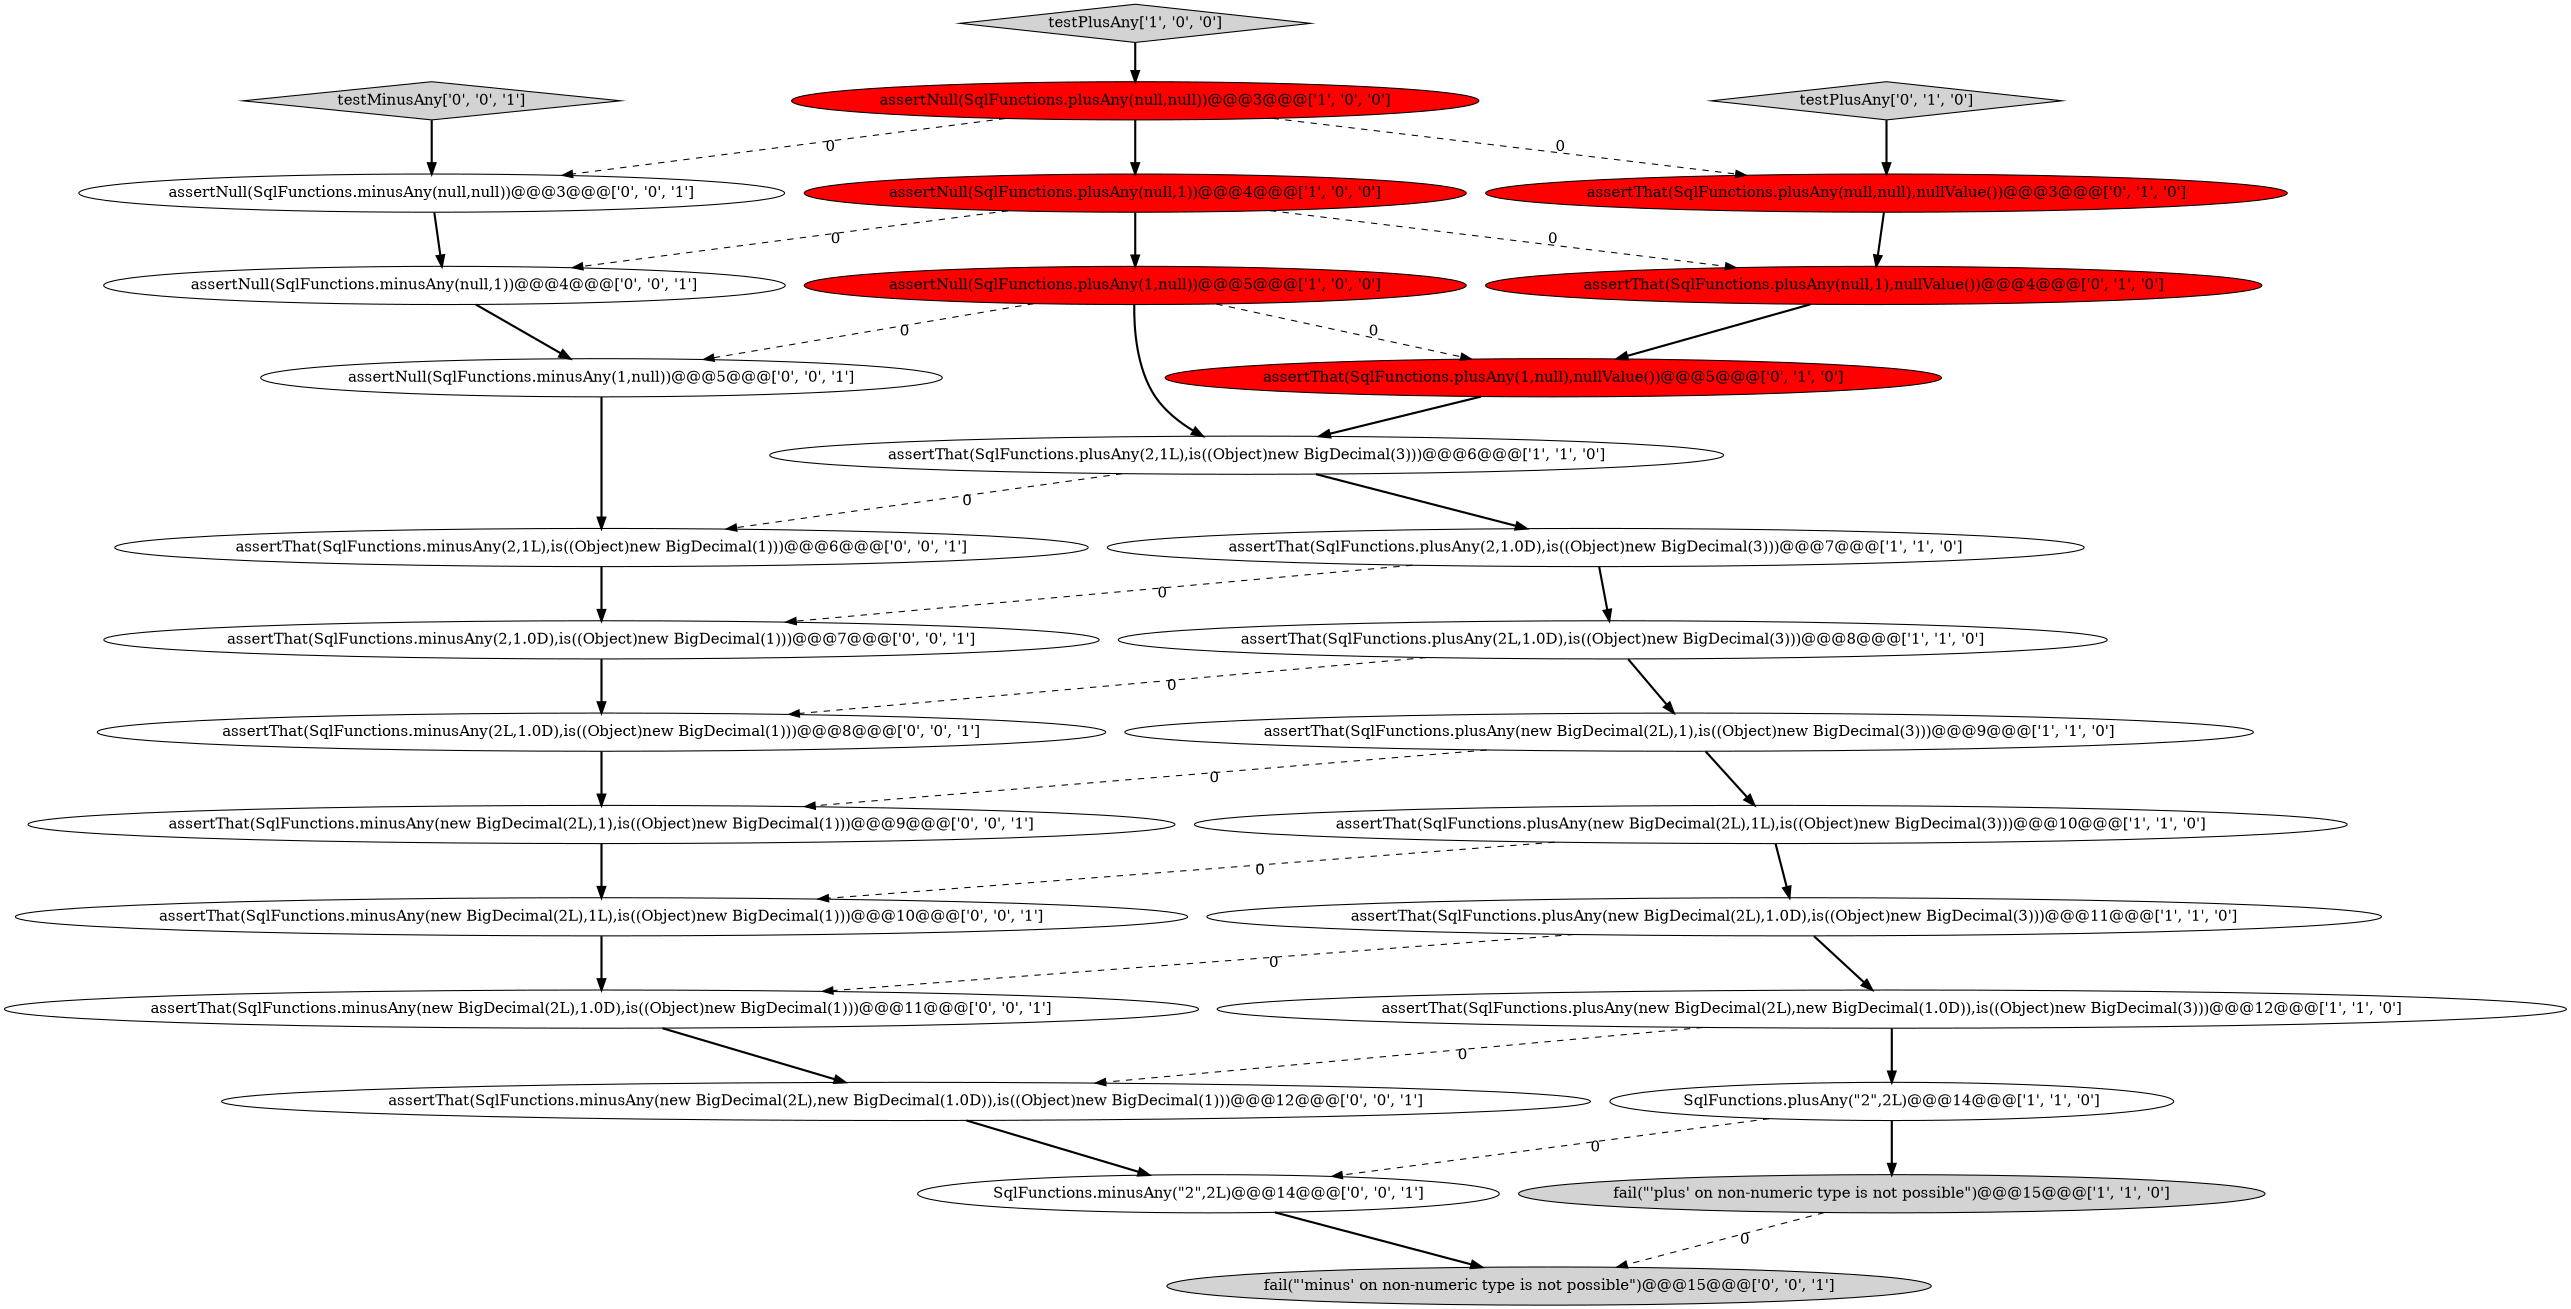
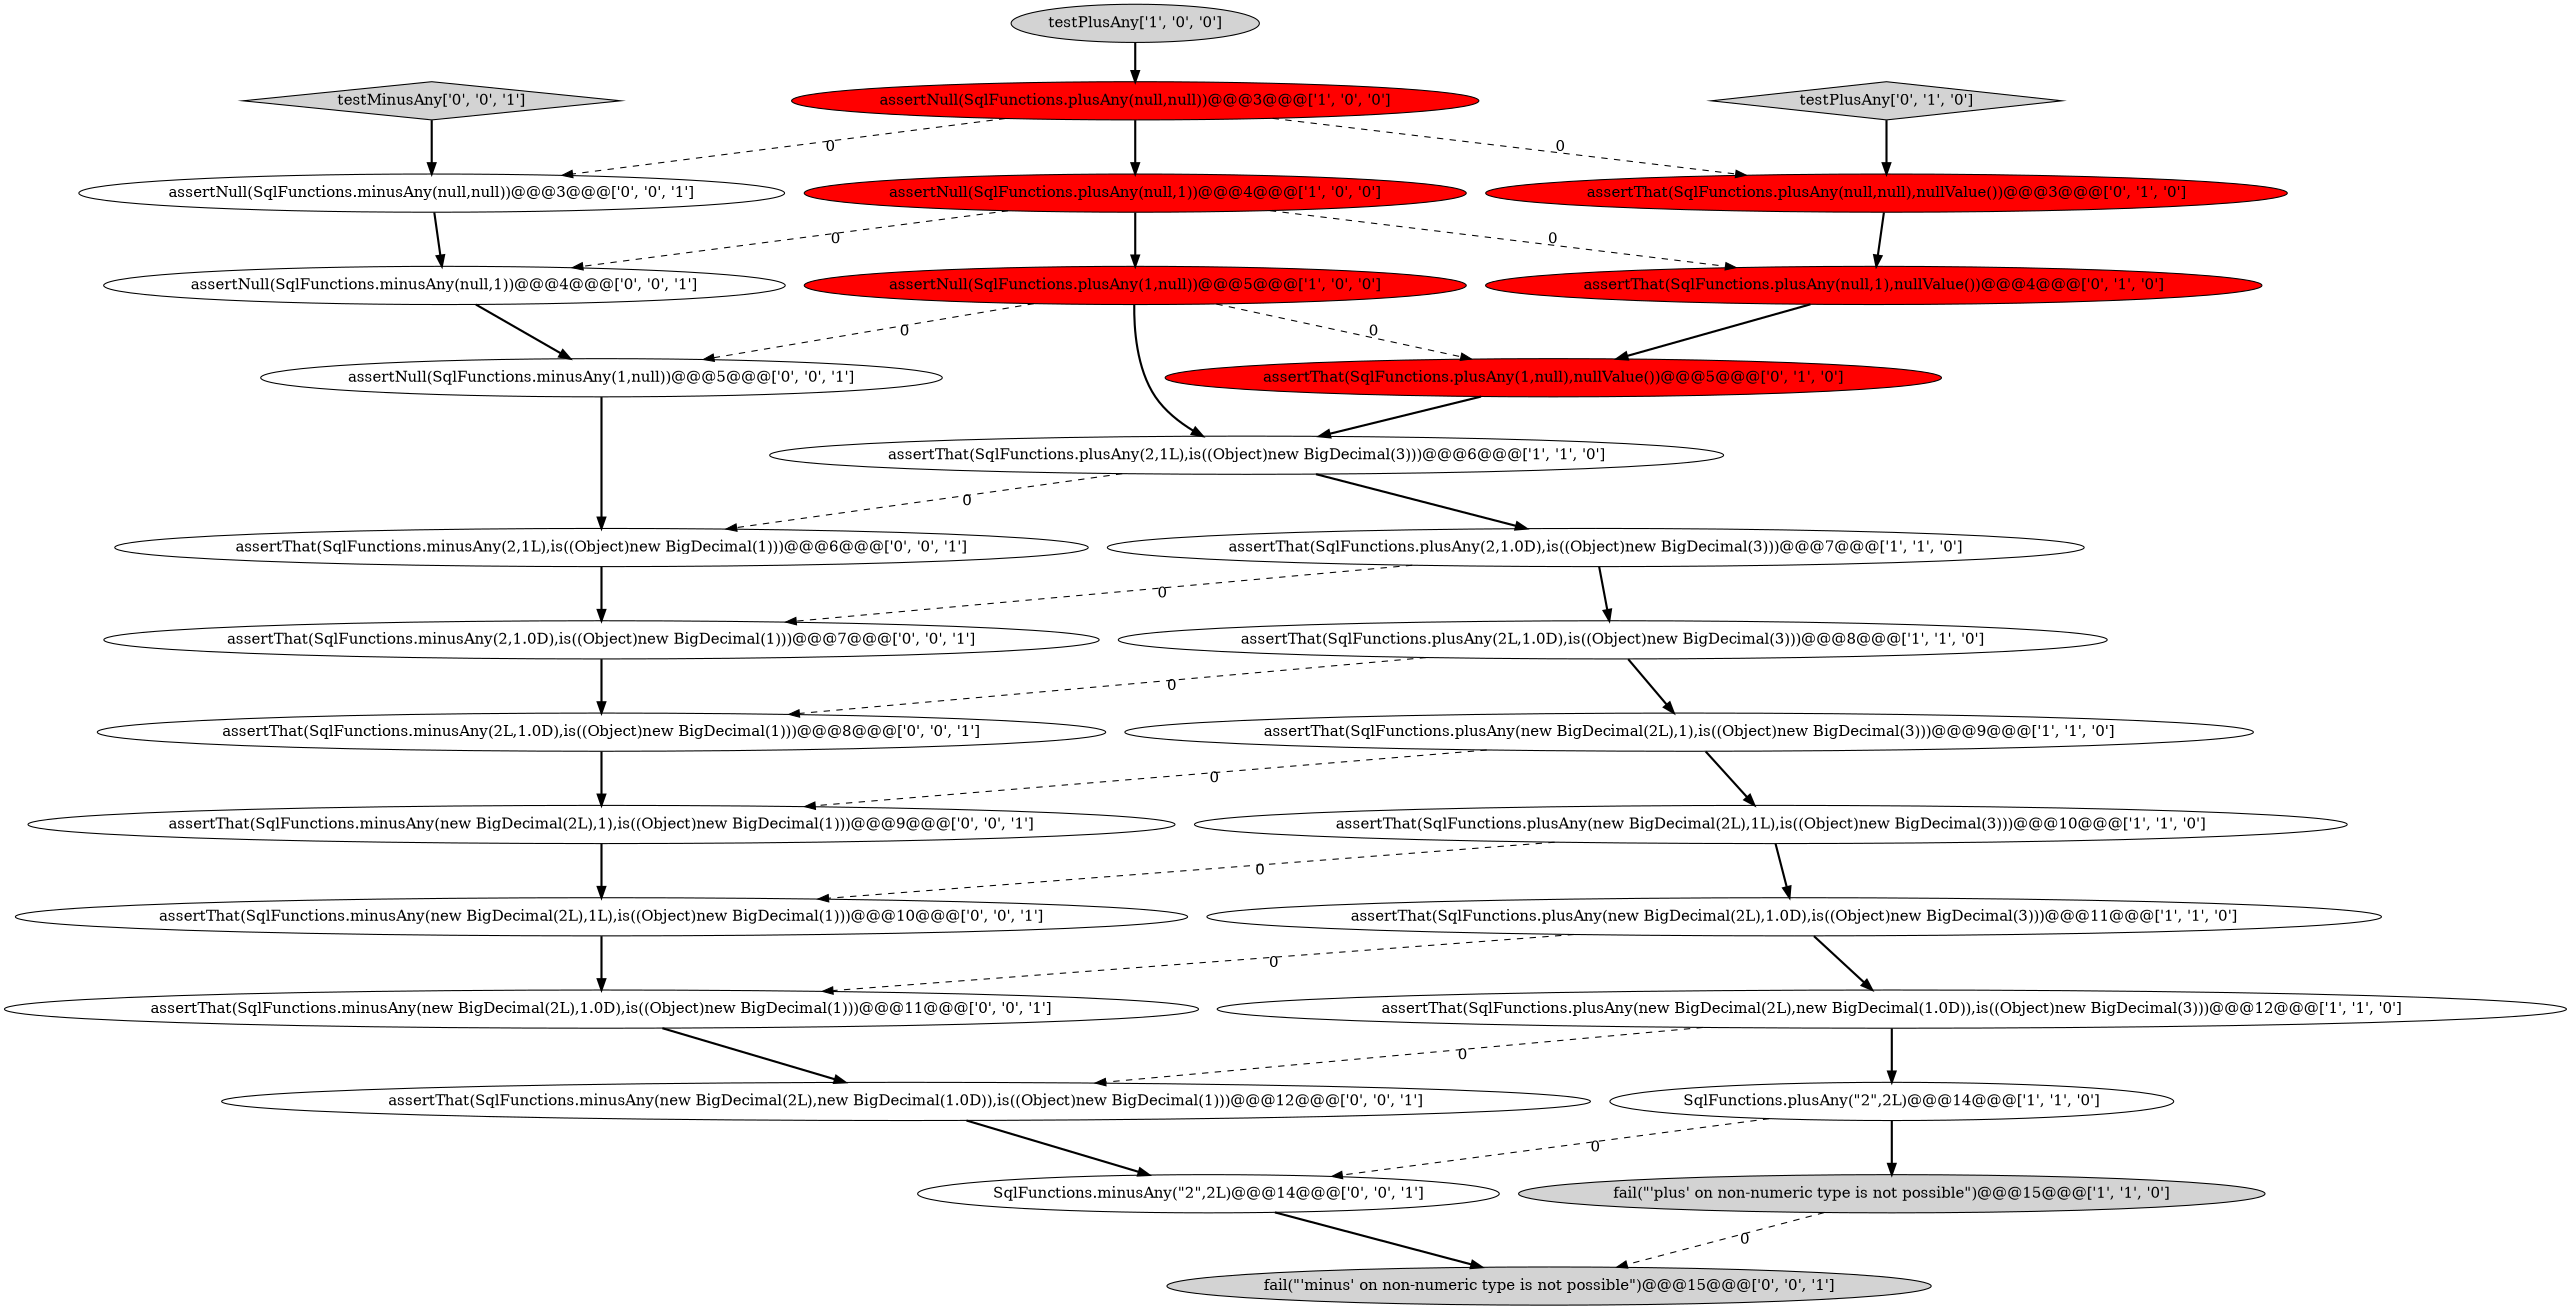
(1135, 23) -> (1135, 23)
